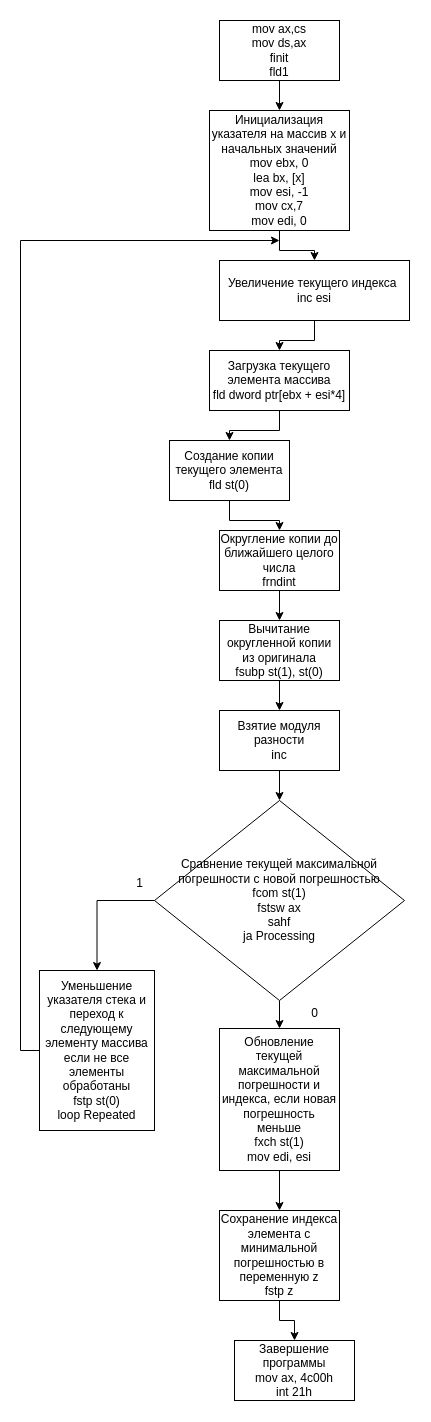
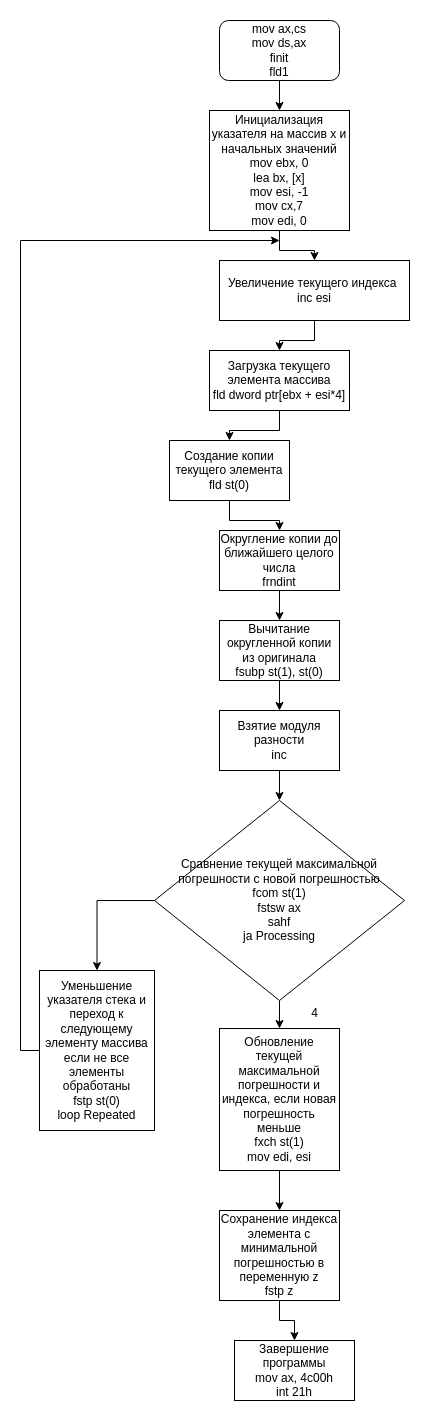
(280, 51) -> (280, 51)
(140, 884) -> none
(315, 1014) -> (315, 1014)
